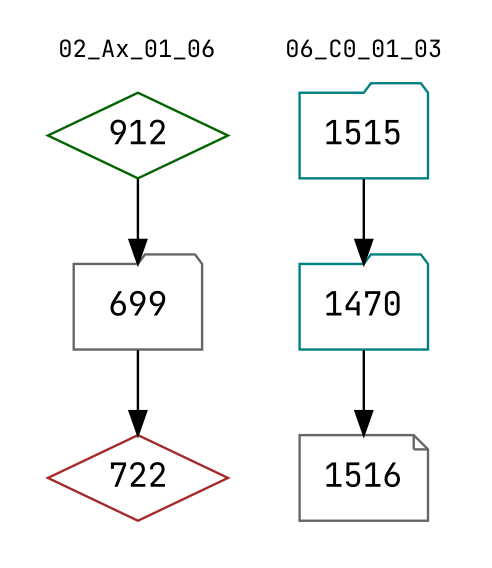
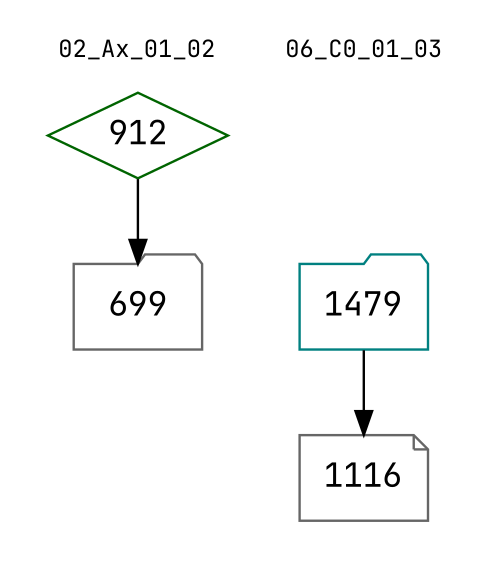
(138, 51) -> (138, 51)
(364, 136) -> none
(364, 307) -> (364, 307)
(138, 478) -> none
(364, 478) -> (364, 478)
